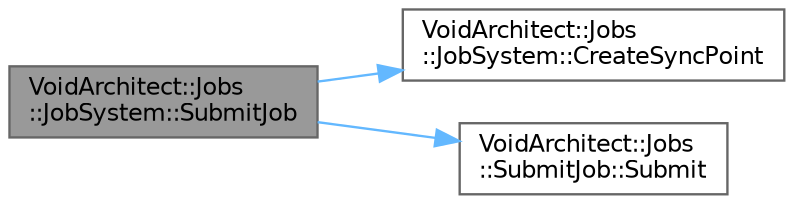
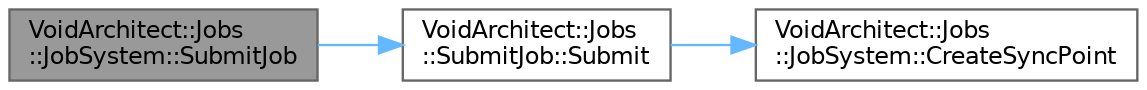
(348, 78) -> (701, 45)
